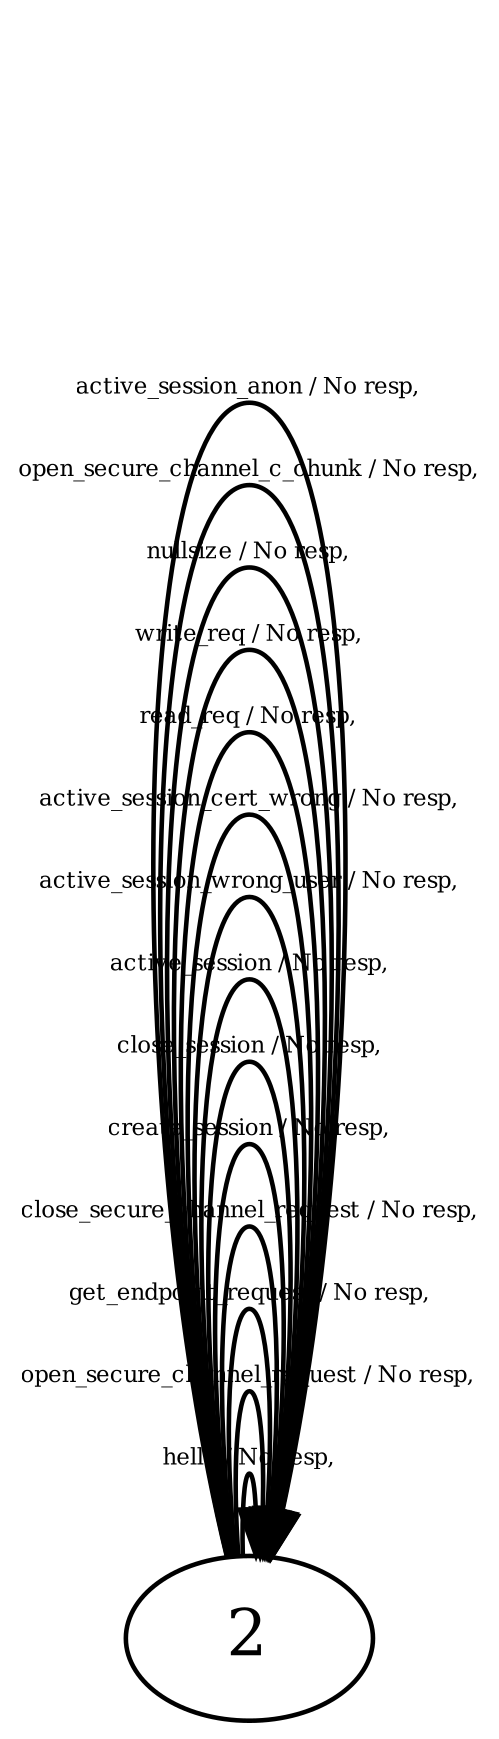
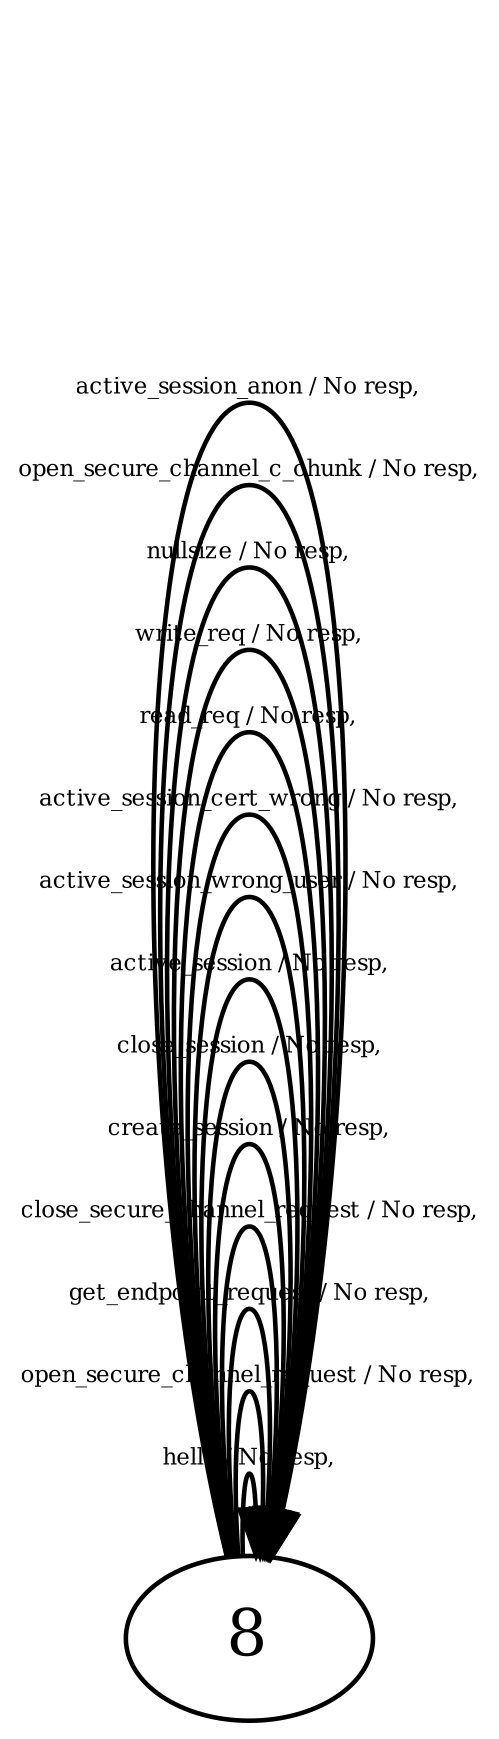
(249, 1638) -> (249, 1638)
